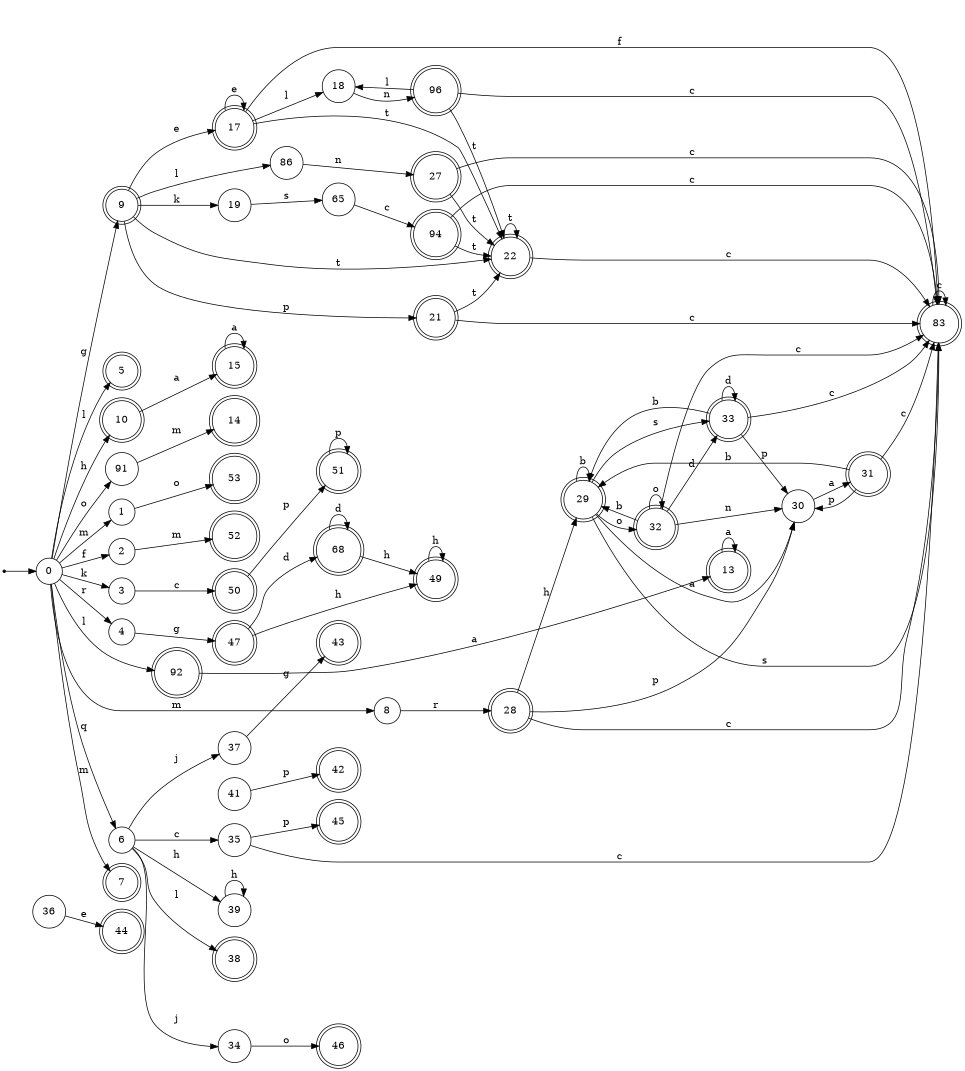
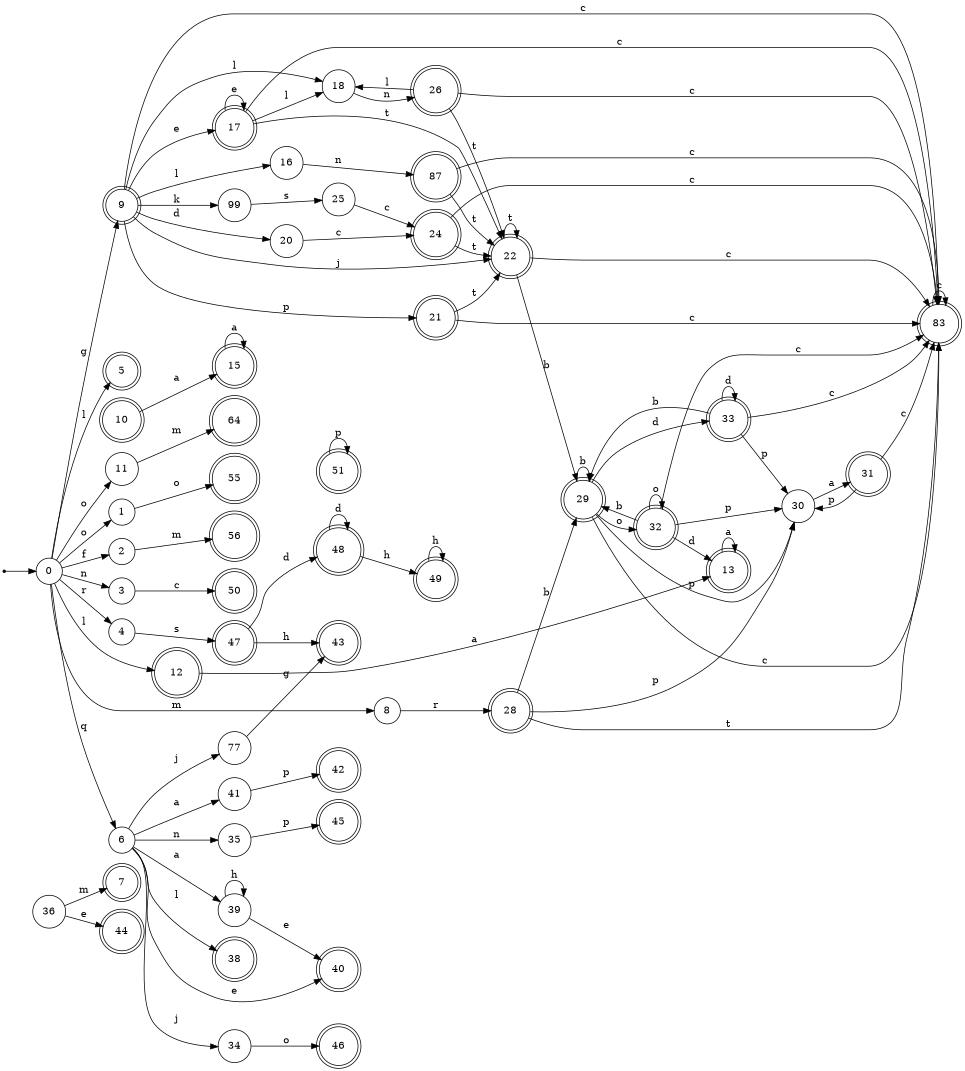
(620, 42) -> (620, 42)
none -> (192, 86)
(436, 91) -> (436, 91)
(287, 163) -> (287, 163)
(436, 177) -> (436, 177)
(339, 199) -> (339, 200)
(235, 205) -> (235, 205)
(436, 234) -> (436, 235)
none -> (287, 241)
(339, 263) -> (339, 263)
(235, 421) -> (235, 421)
(656, 423) -> (656, 423)
(725, 463) -> (546, 374)
(122, 469) -> (122, 469)
(690, 476) -> (689, 547)
(235, 478) -> (235, 479)
(76, 499) -> none
(729, 508) -> (729, 508)
(84, 533) -> (84, 533)
(284, 533) -> none
(235, 536) -> (235, 536)
(339, 550) -> (339, 550)
(84, 574) -> (84, 574)
(692, 584) -> (692, 584)
(547, 593) -> (547, 593)
(331, 609) -> (283, 643)
(177, 629) -> (177, 629)
(765, 661) -> (765, 661)
(177, 673) -> (177, 673)
(729, 724) -> (729, 724)
(70, 727) -> (82, 898)
(235, 748) -> (235, 748)
none -> (173, 819)
(177, 835) -> (177, 835)
(177, 855) -> (177, 855)
(820, 862) -> (591, 14)
none -> (339, 969)
